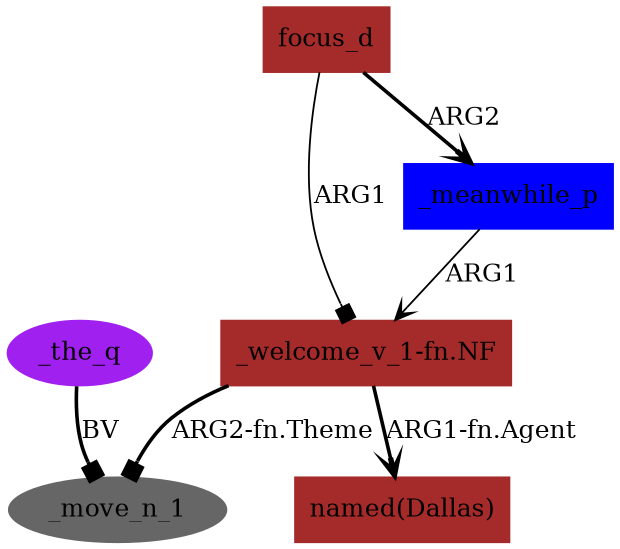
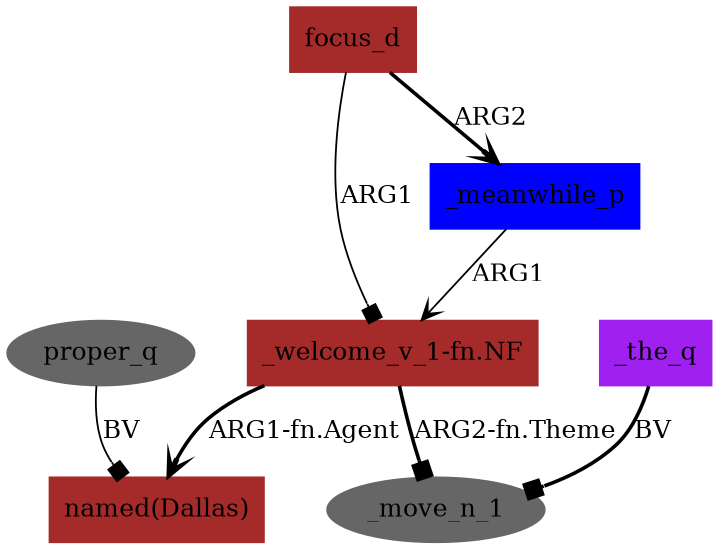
(80, 353) -> (656, 353)
none -> (101, 353)
